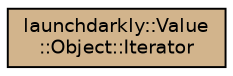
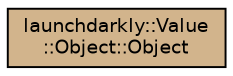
(117, 38) -> (117, 38)
